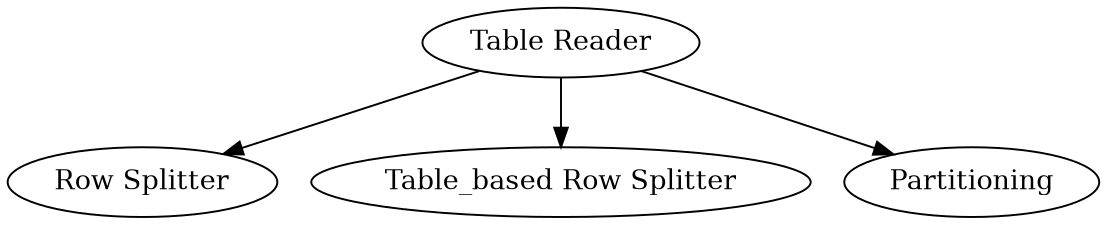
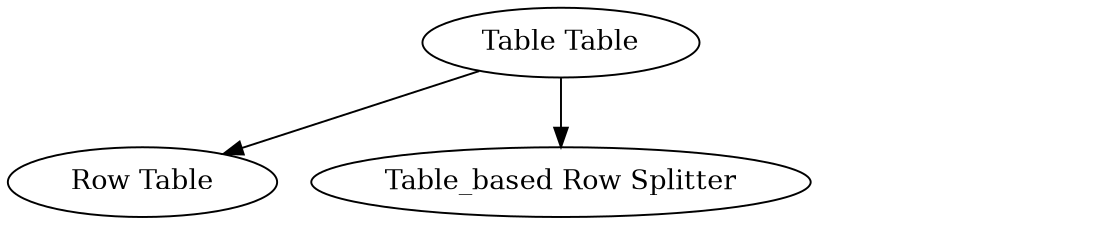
(561, 43) -> (561, 43)
(142, 182) -> (142, 182)
(972, 182) -> none
